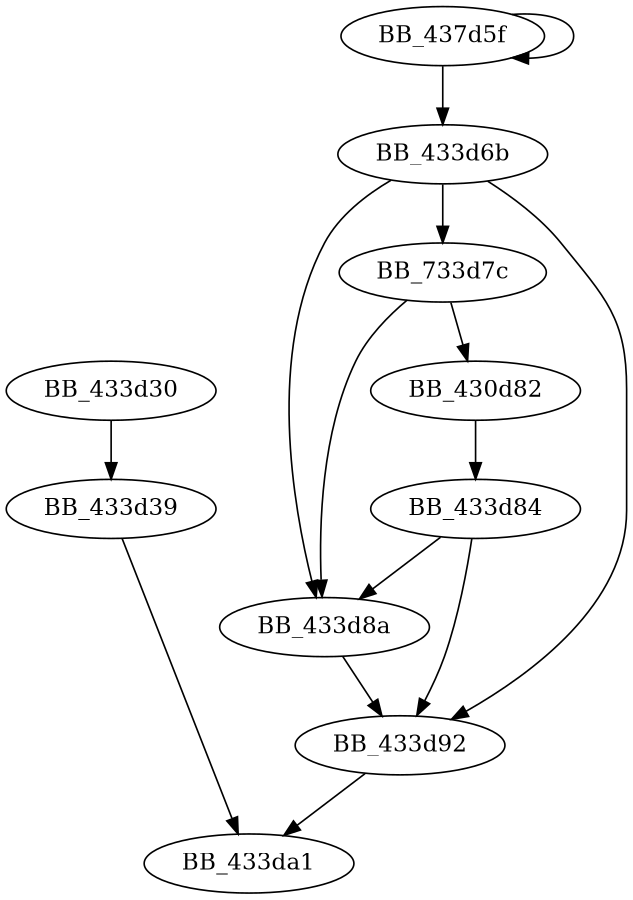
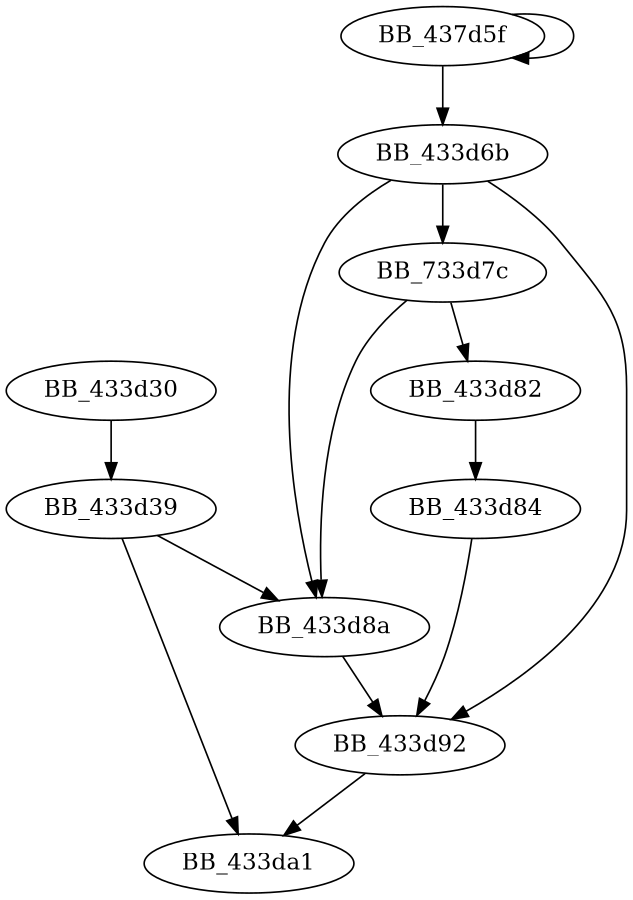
(476, 391) -> (476, 391)
(407, 563) -> (210, 564)
